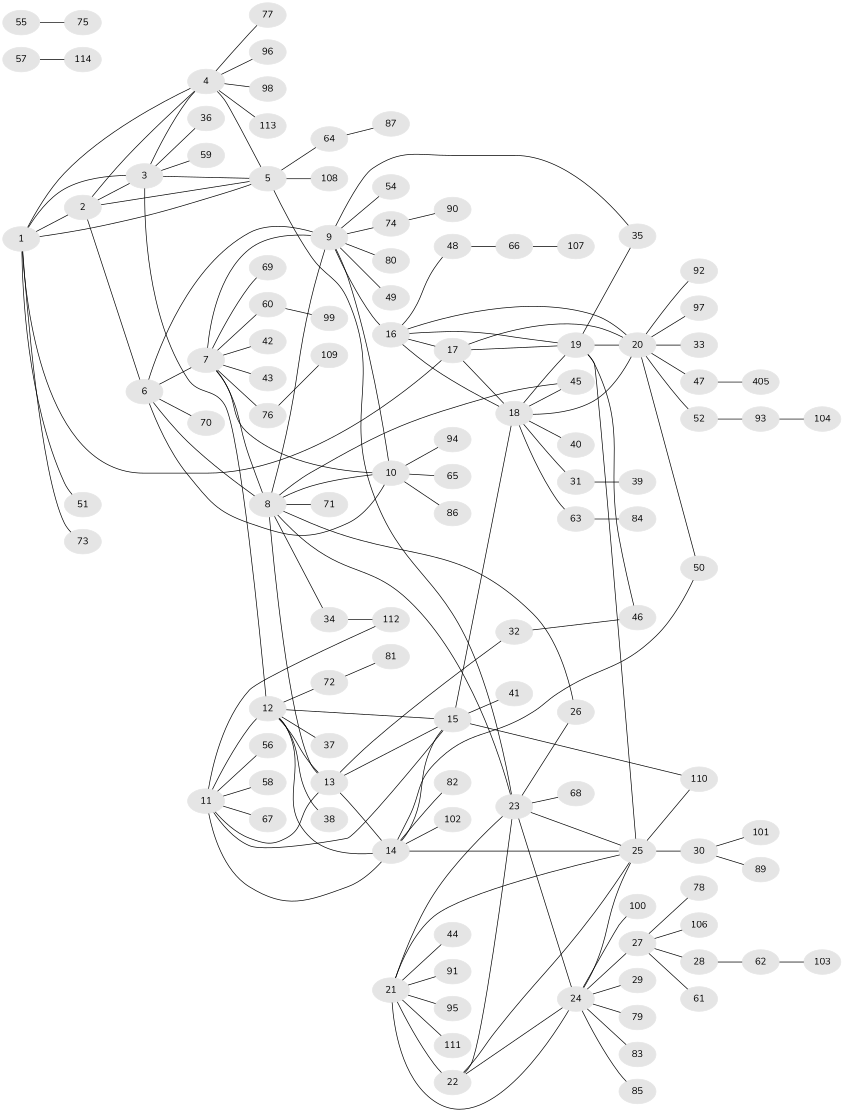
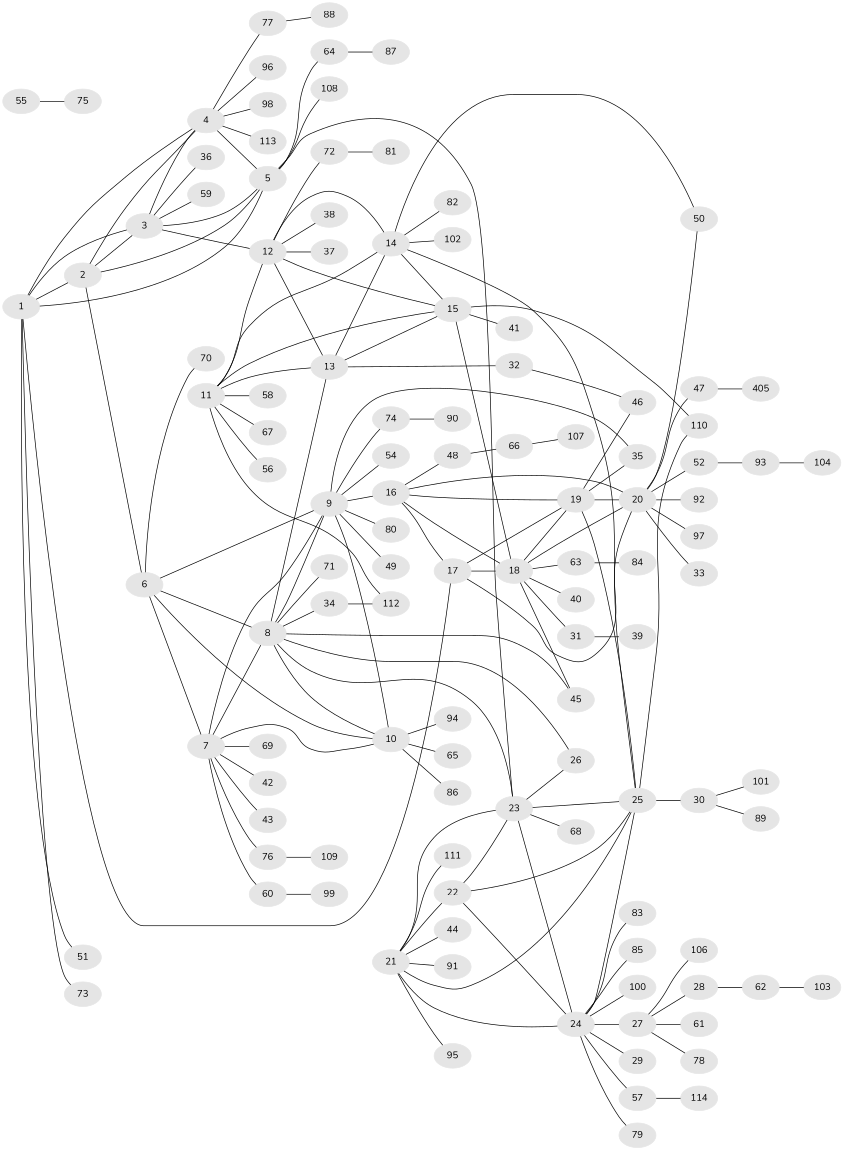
none -> (329, 15)
none -> (605, 1062)
